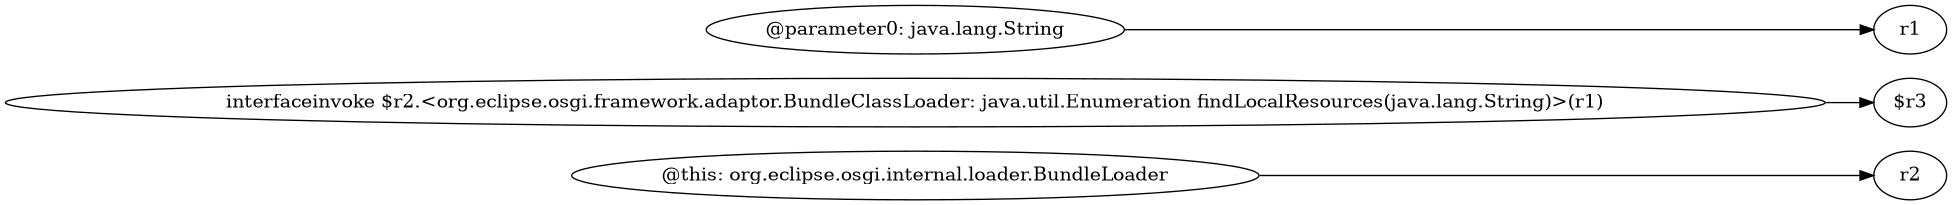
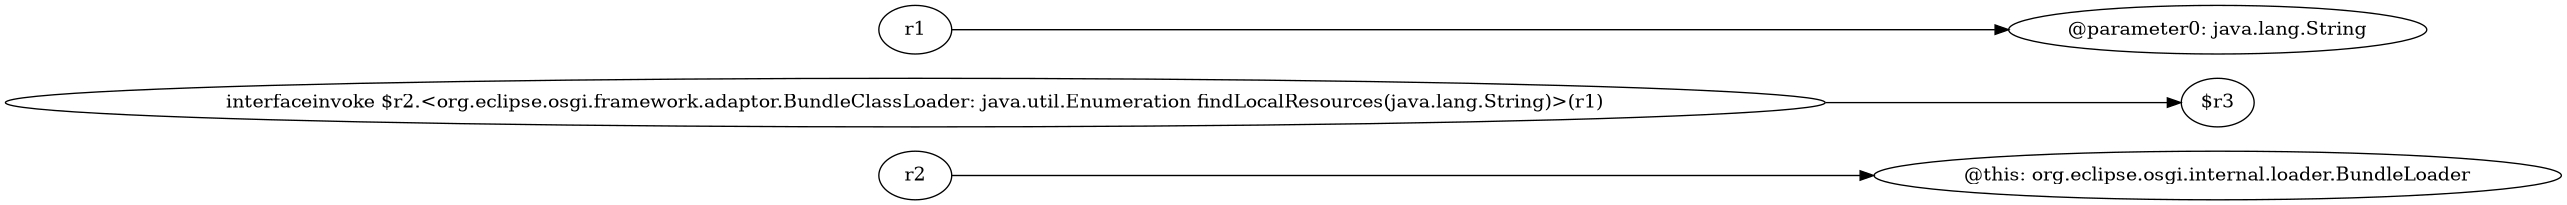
(1492, 30) -> (1473, 30)
(1560, 176) -> (1406, 176)
